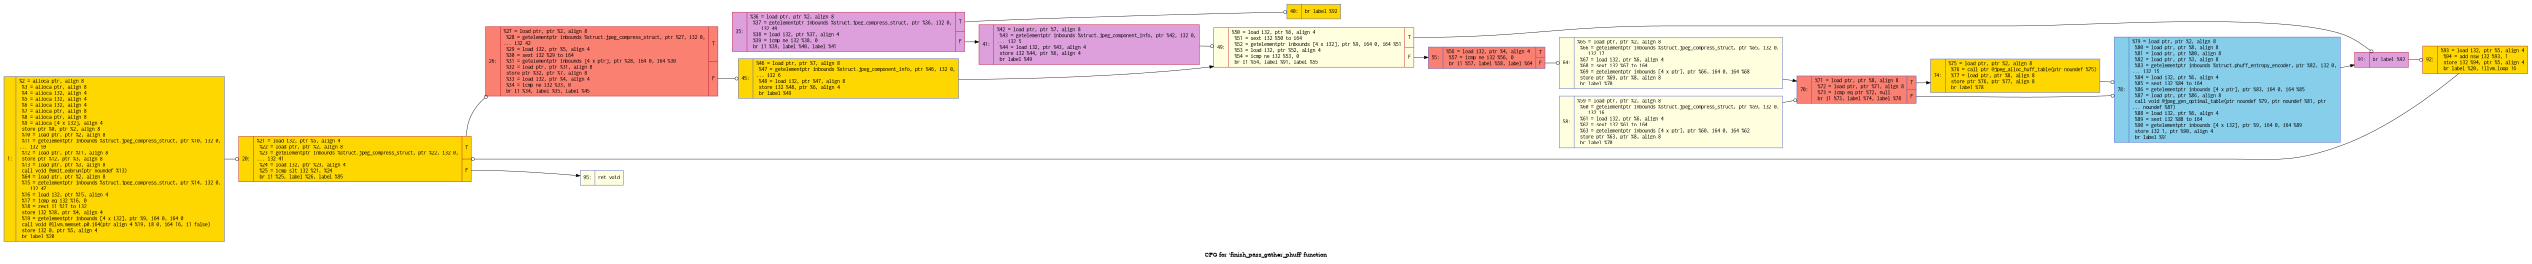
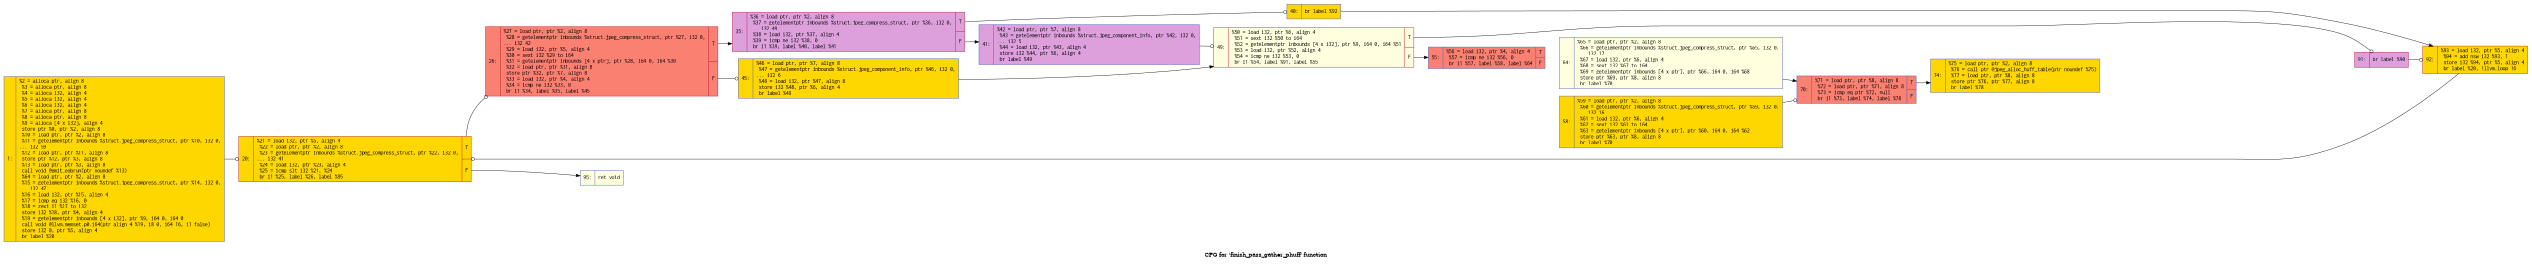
none -> (1887, 11)
none -> (723, 44)
(1089, 45) -> (1089, 45)
(2389, 60) -> (2389, 60)
(1551, 63) -> none
(2227, 90) -> none
(1671, 122) -> (1671, 122)
